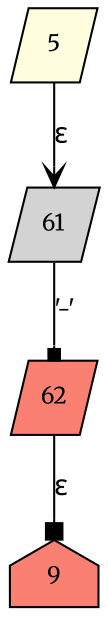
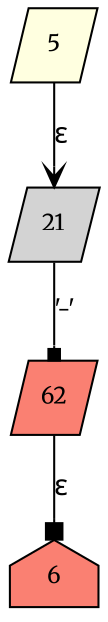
(54, 225) -> (54, 225)
(54, 577) -> (54, 577)
